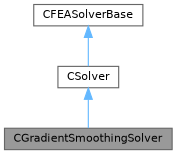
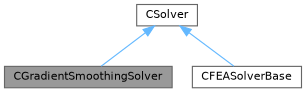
(88, 52) -> (211, 49)
